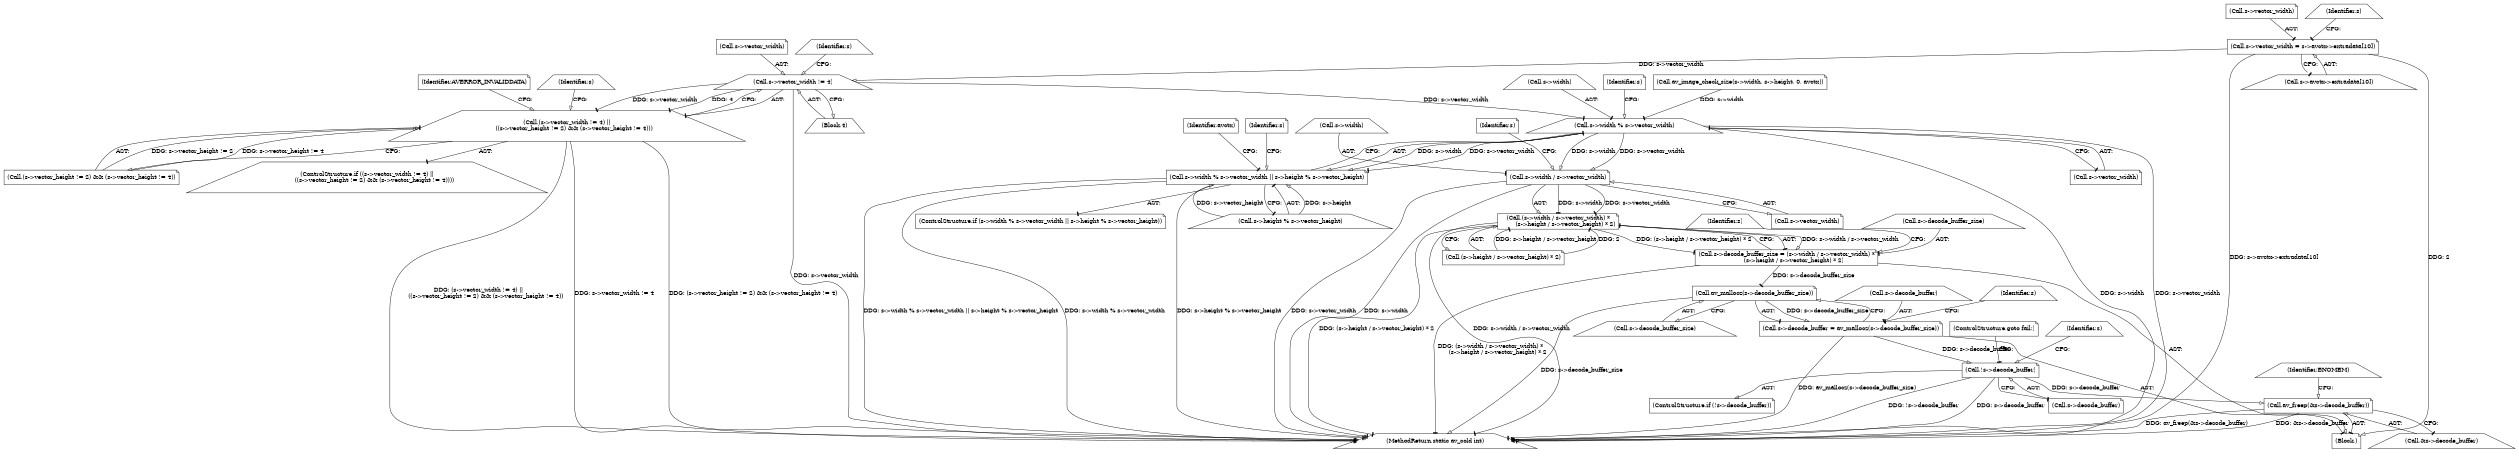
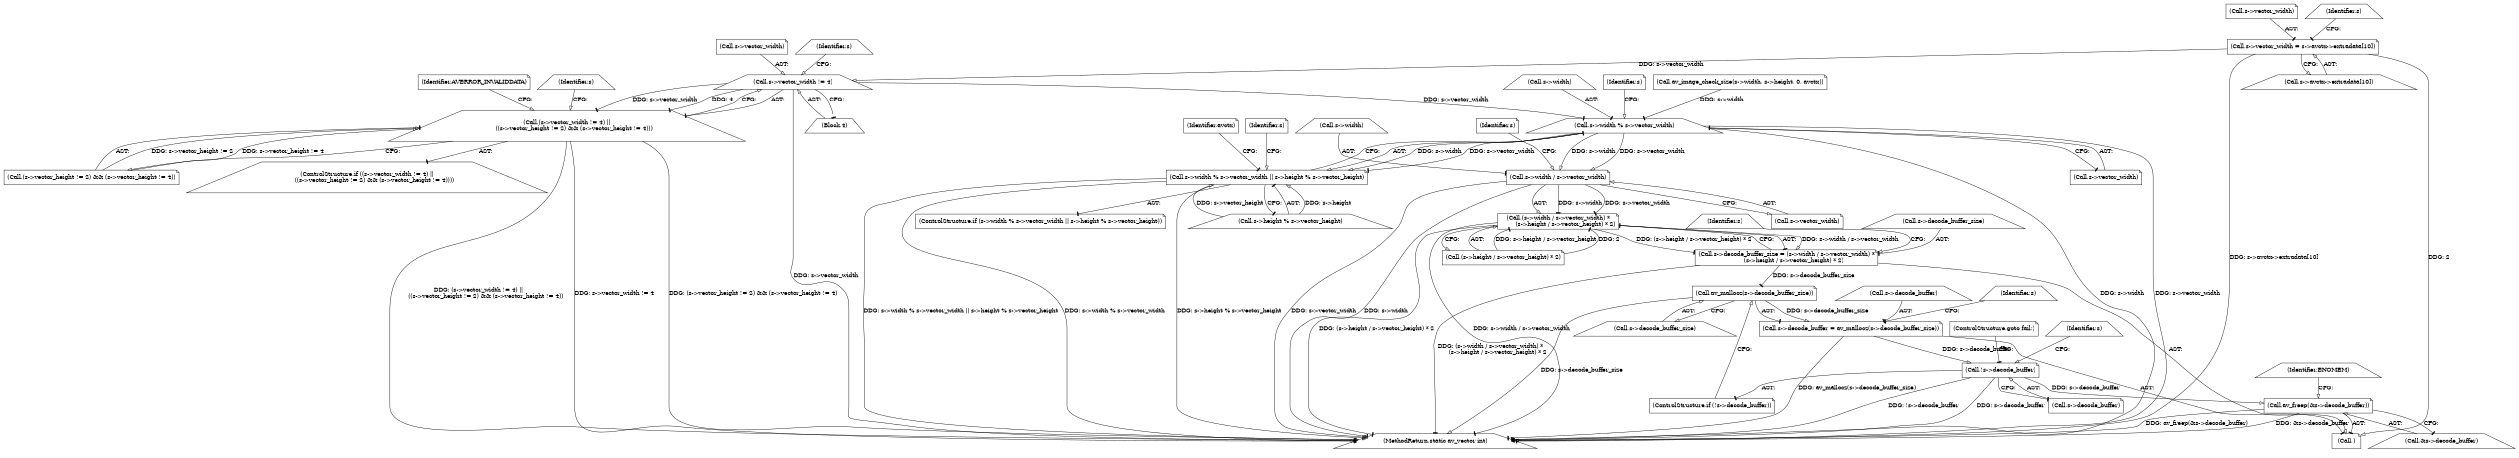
(2302, 64) -> (2302, 64)
(827, 100) -> (827, 100)
(1853, 304) -> (1734, 352)
(1847, 374) -> (1847, 374)
(1435, 441) -> (1435, 441)
(2346, 441) -> (2346, 441)
